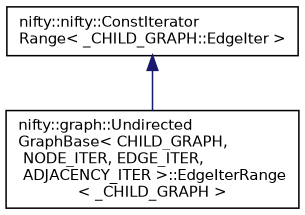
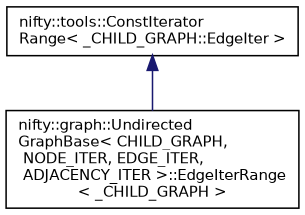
(152, 31) -> (152, 31)
